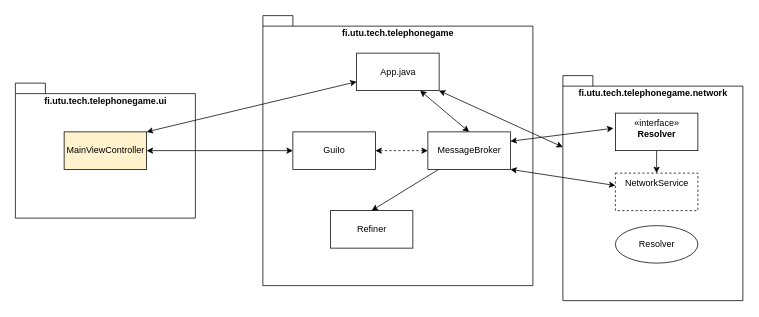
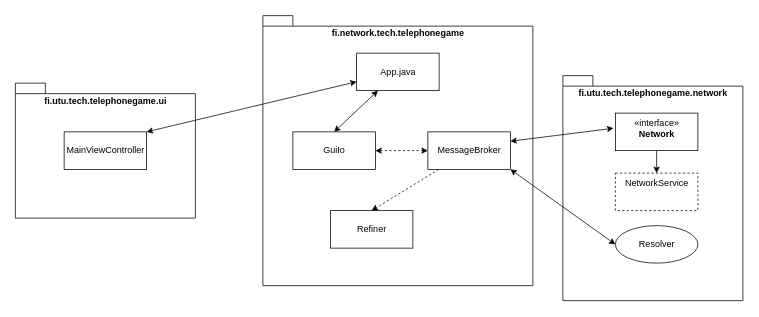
(398, 34) -> (398, 34)
(445, 111) -> none
(501, 119) -> (356, 111)
(657, 129) -> (657, 129)
(105, 150) -> (105, 150)
(220, 150) -> none
(563, 177) -> (562, 206)
(407, 189) -> (407, 189)
